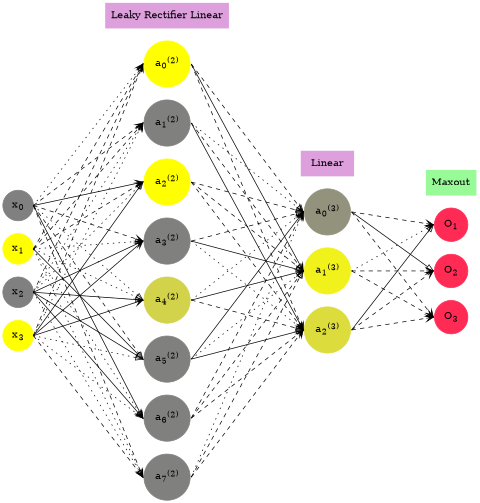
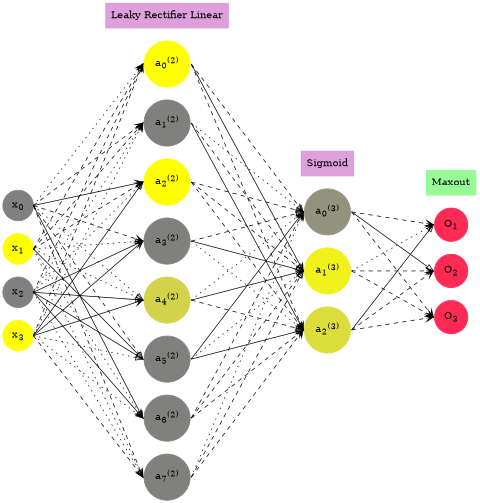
(327, 164) -> (327, 164)
